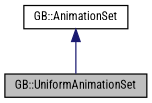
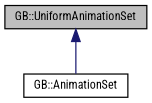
(76, 58) -> (76, 58)
